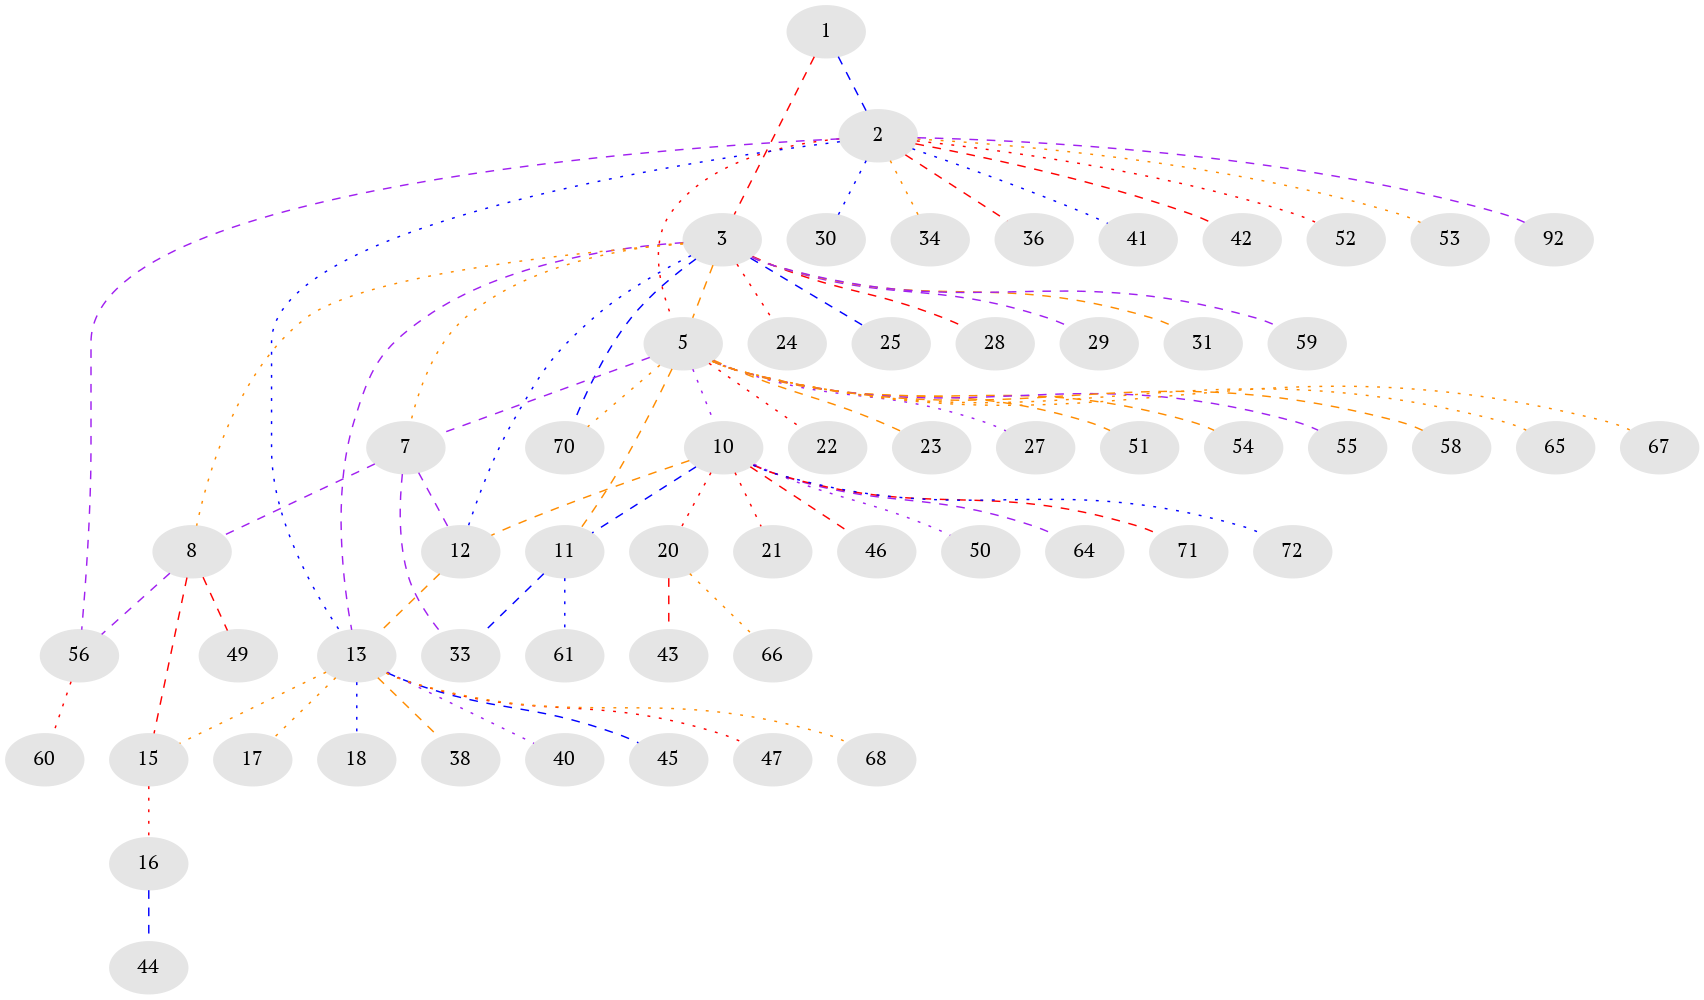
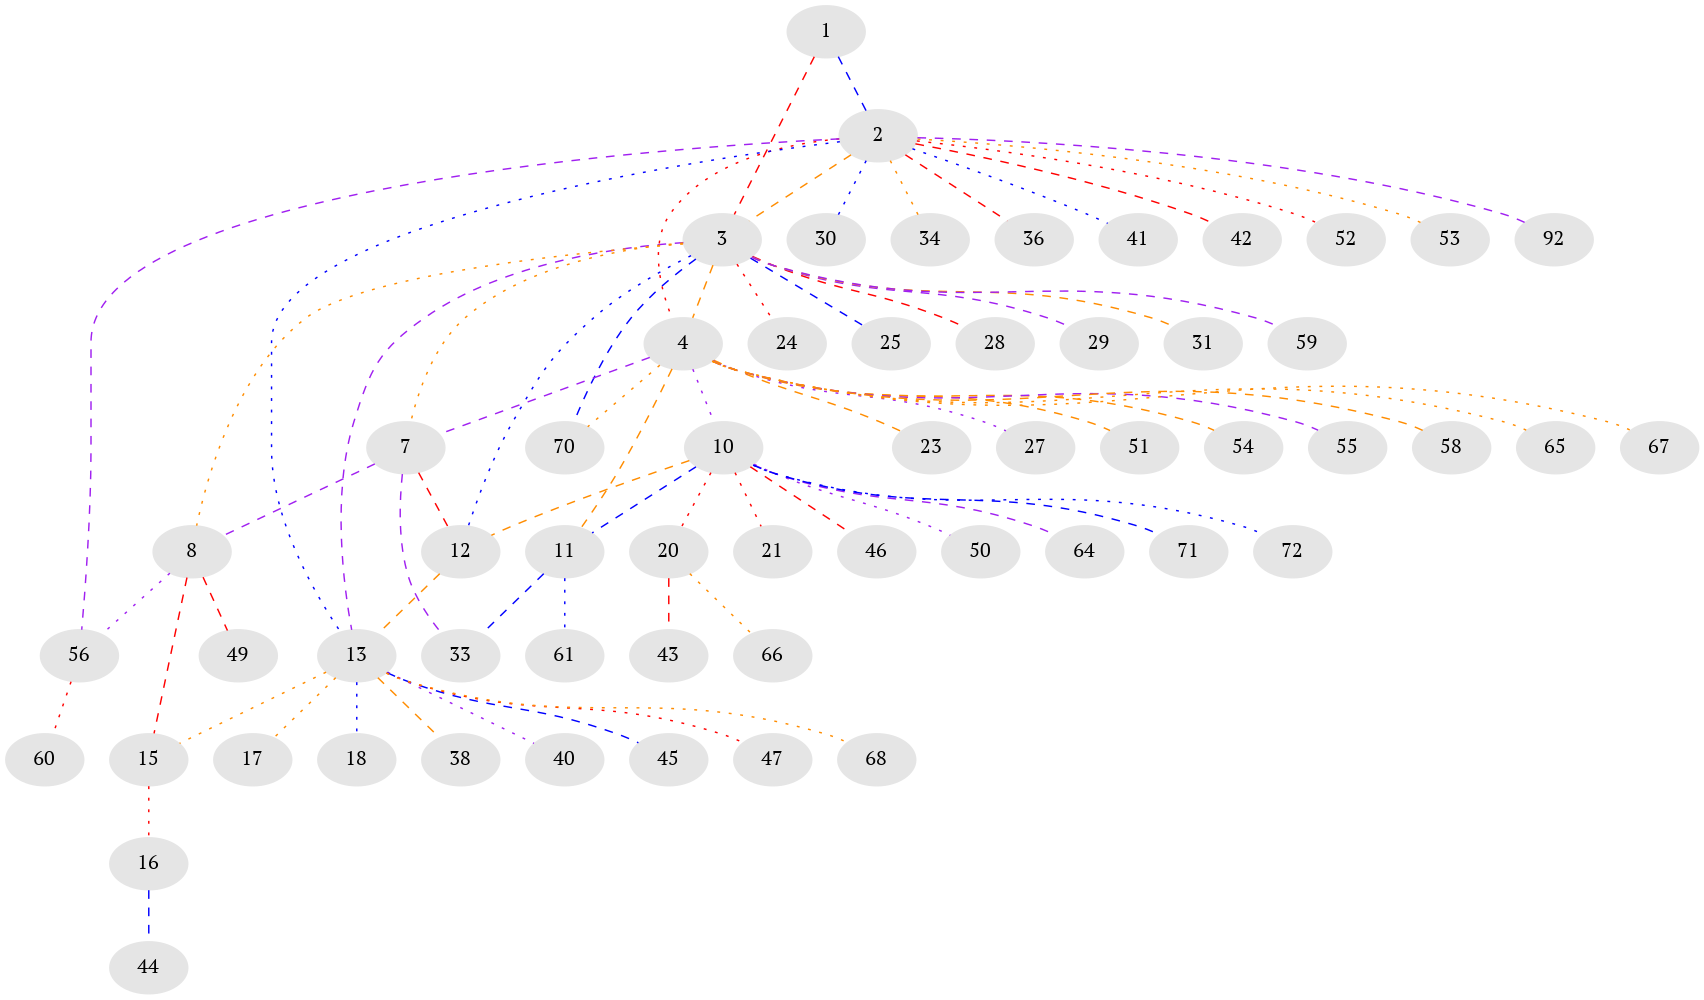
none -> (800, 188)
(683, 344) -> (683, 344)
(828, 448) -> none
(433, 500) -> (433, 500)
(1059, 508) -> (1059, 508)
(136, 604) -> (136, 604)
